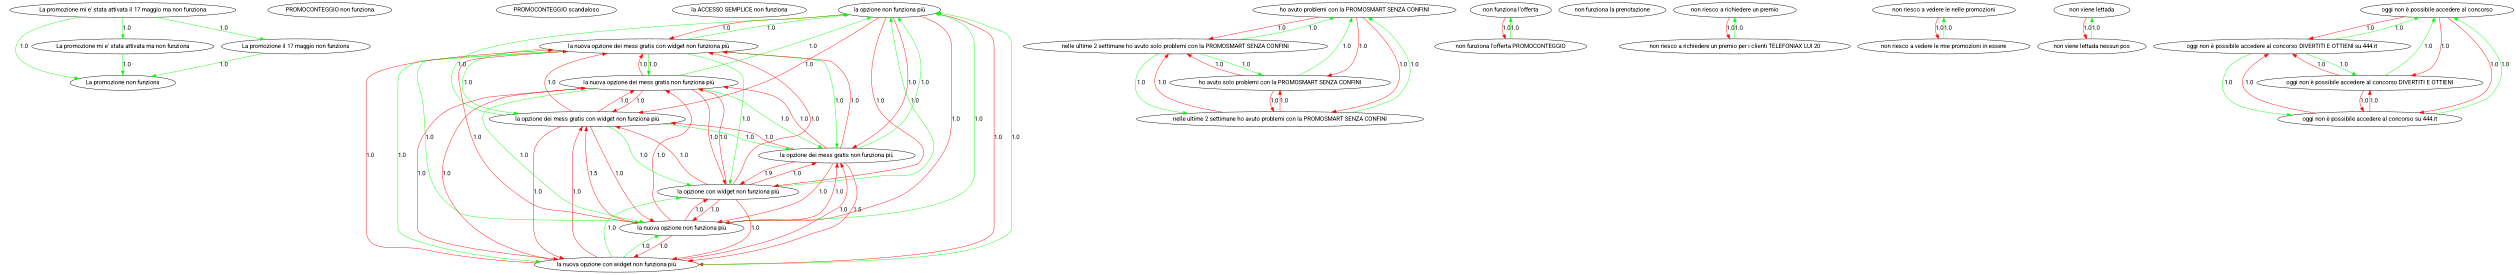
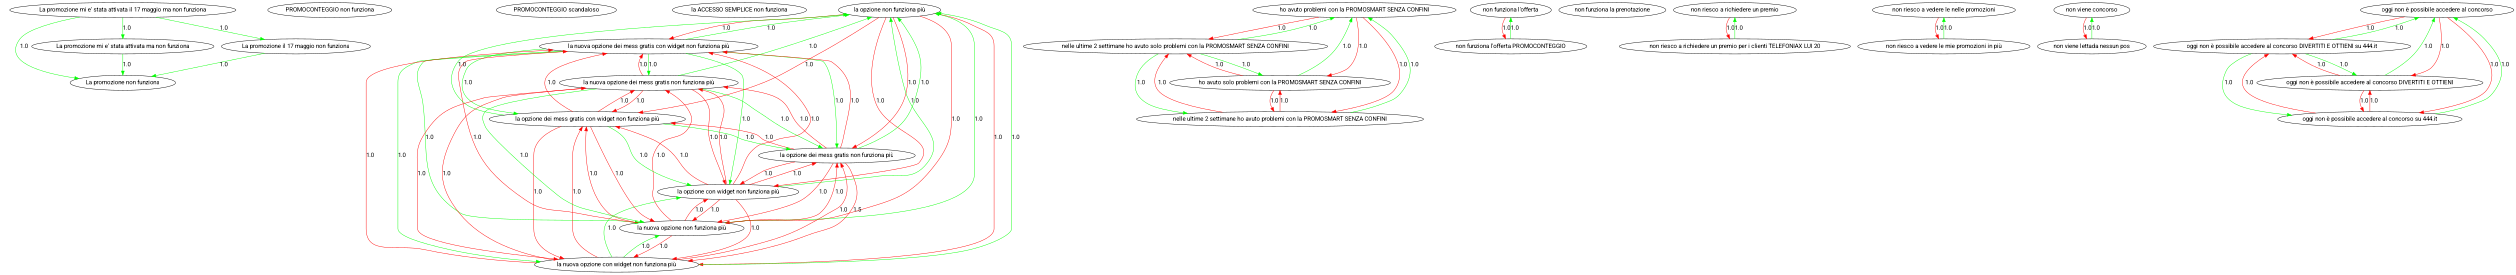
(2092, 10) -> (2092, 10)
(1944, 46) -> (1944, 46)
(593, 174) -> (593, 174)
(768, 174) -> (768, 174)
